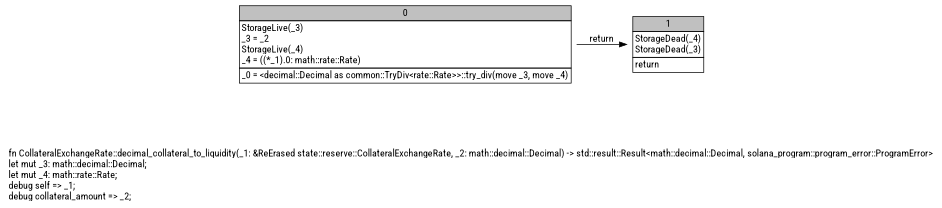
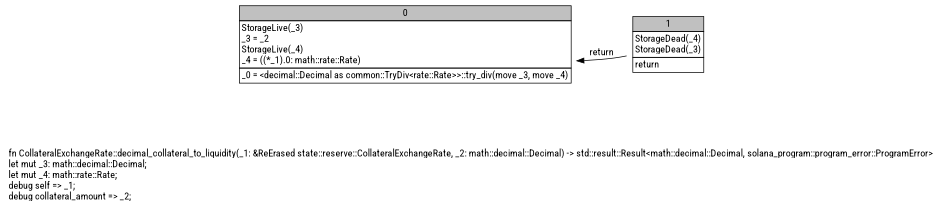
(598, 44) -> (605, 59)
